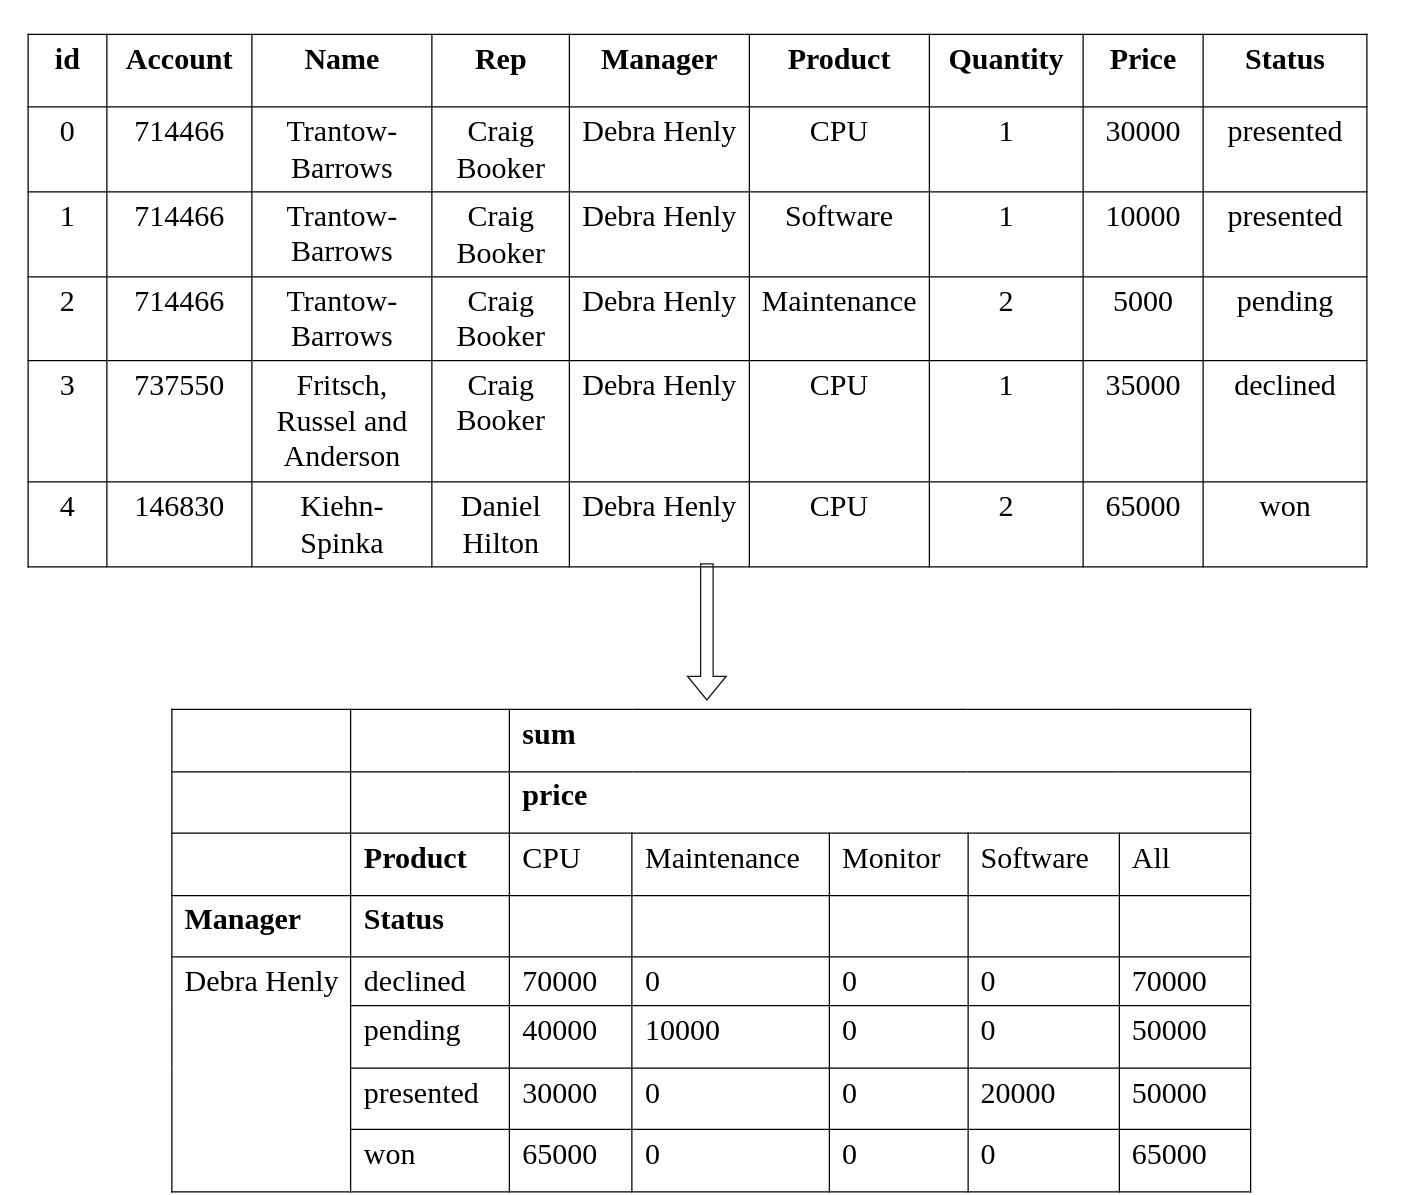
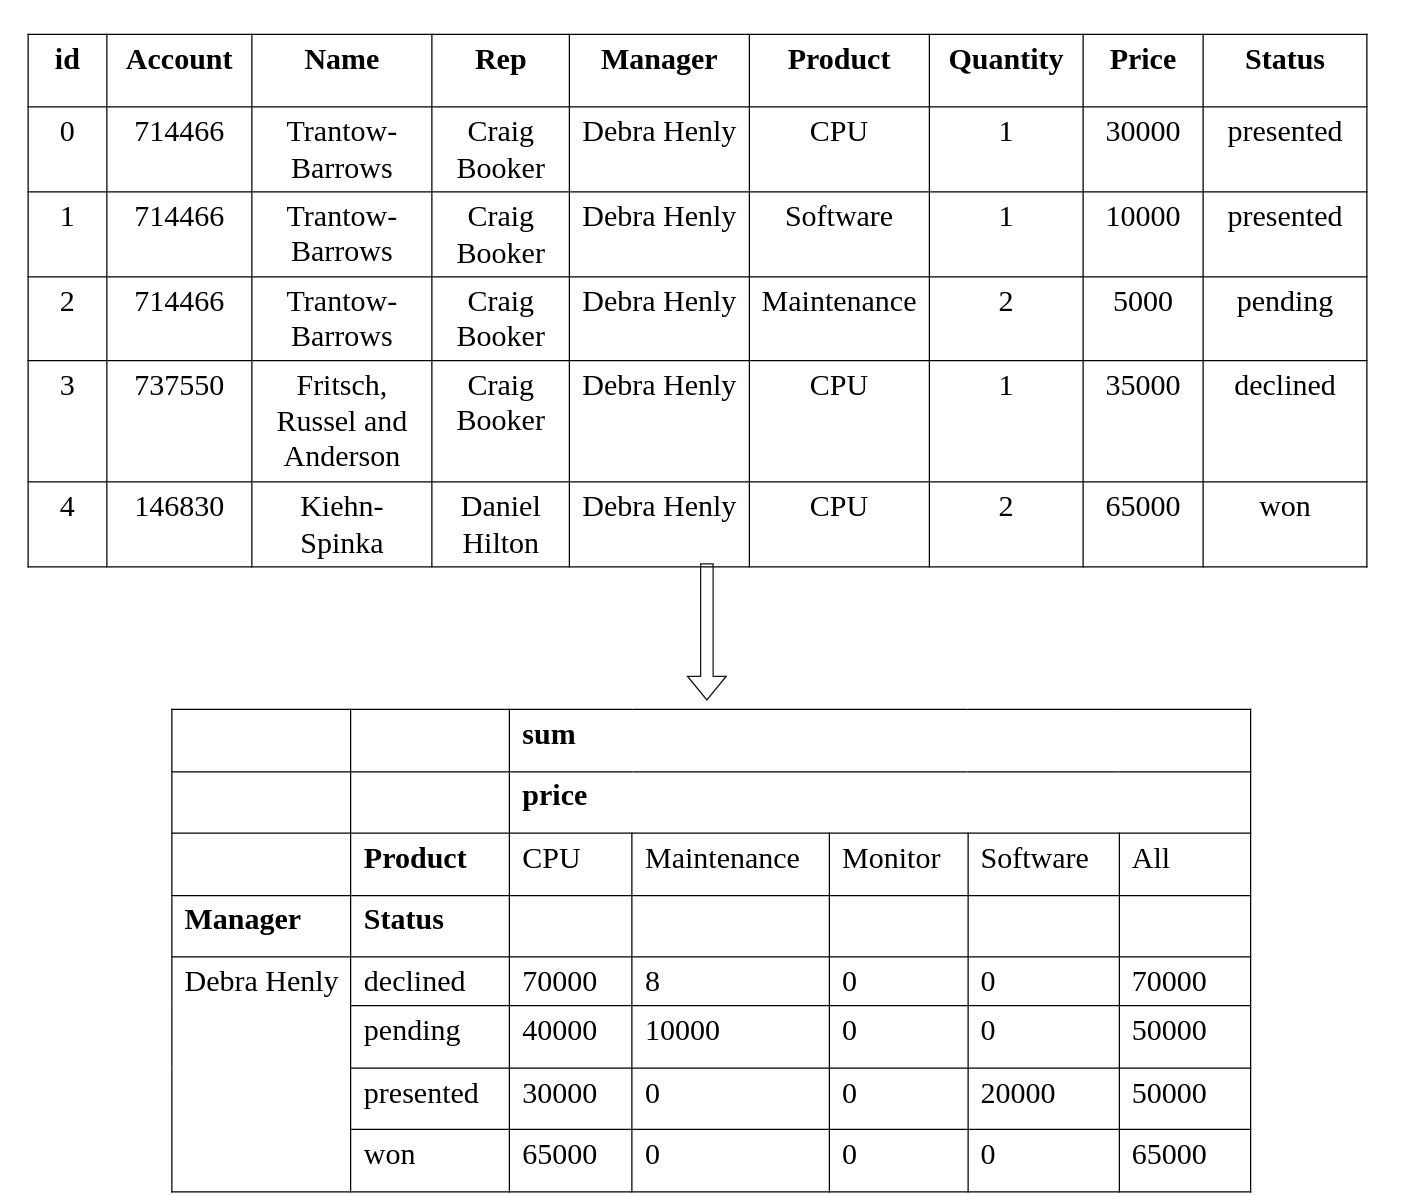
(216, 1024) -> (216, 1024)
